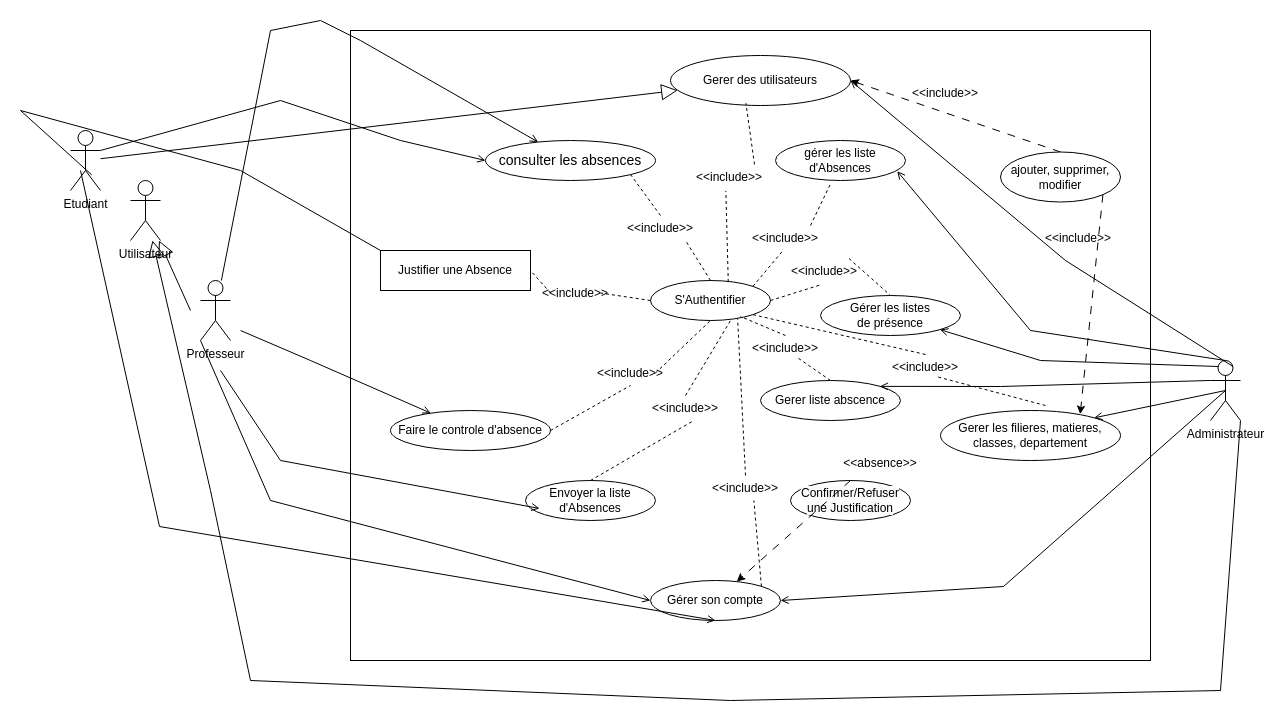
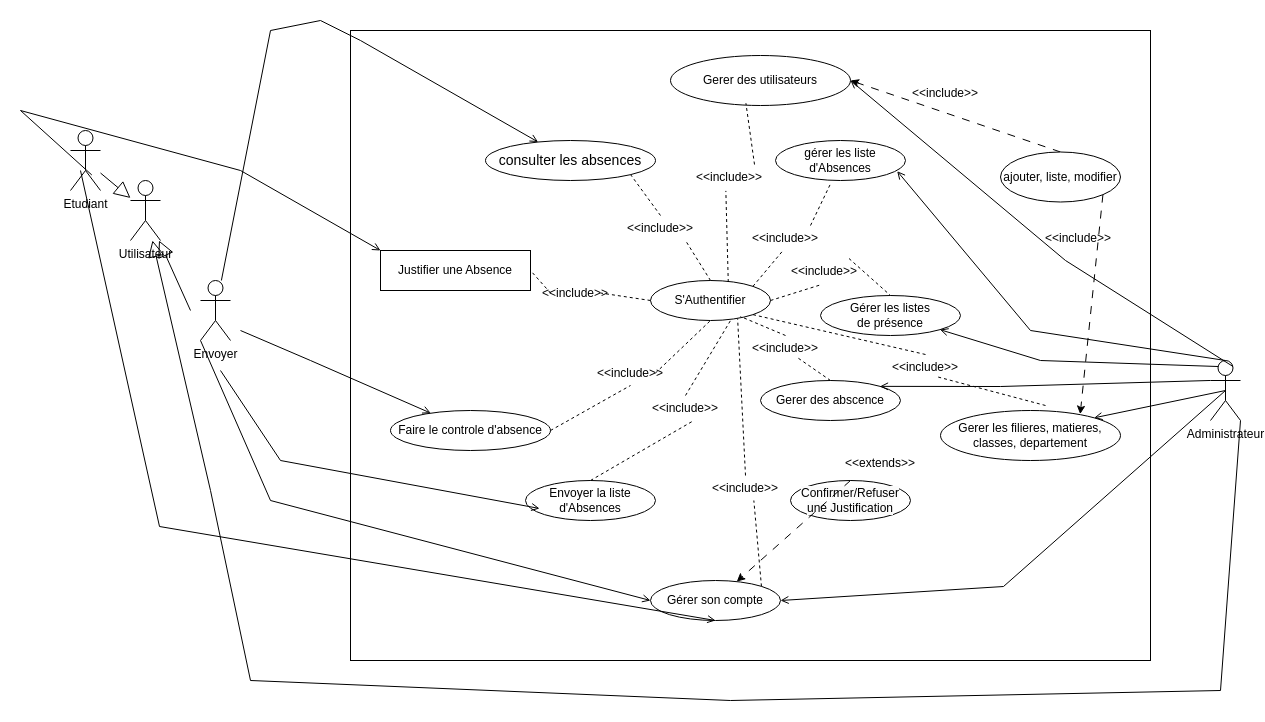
(293, 105) -> none
(381, 126) -> (109, 180)
(1061, 178) -> (1061, 178)
(376, 248) -> (376, 248)
(216, 355) -> (216, 355)
(831, 401) -> (831, 401)
(881, 464) -> (881, 464)
